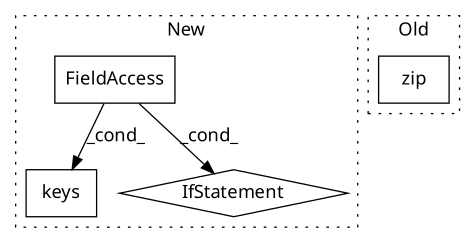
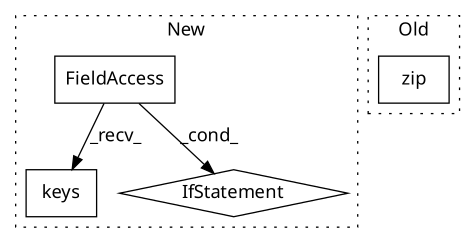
(116, 136) -> (116, 136)
